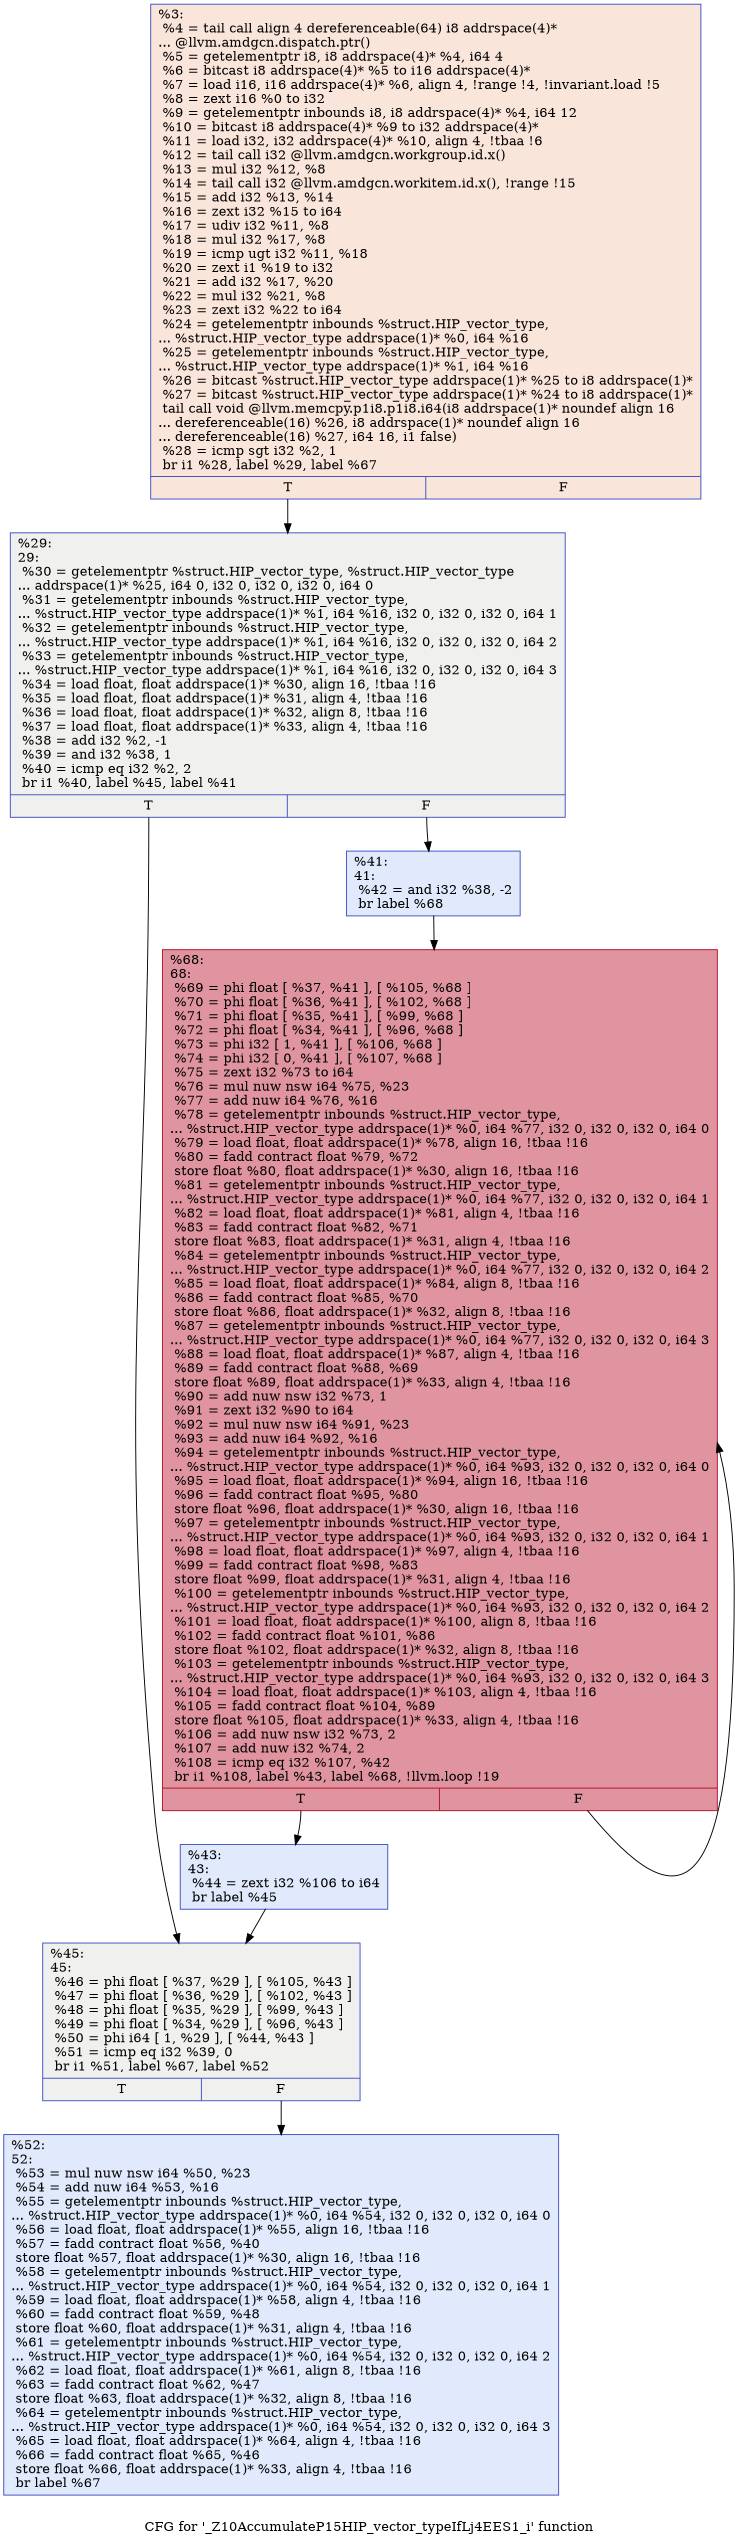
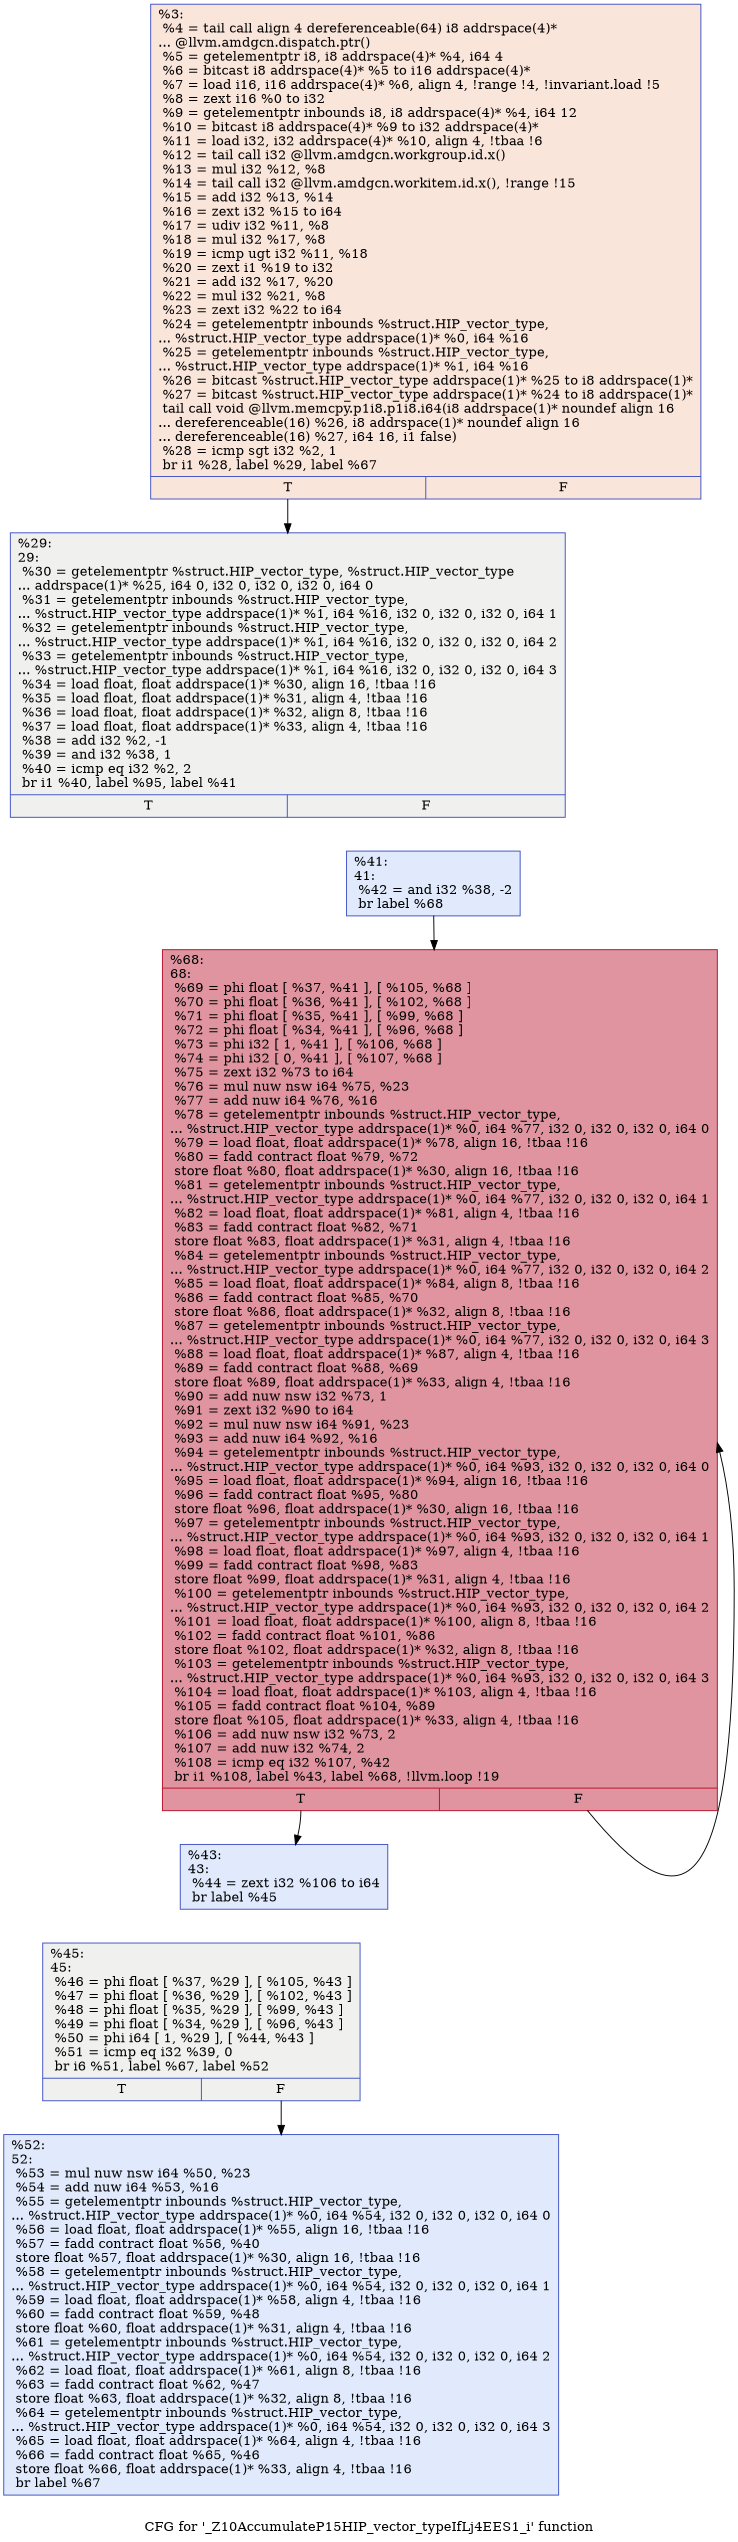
(128, 783) -> (128, 783)
(427, 830) -> none
(136, 1377) -> none
(258, 1922) -> none
(160, 2066) -> (160, 2066)
